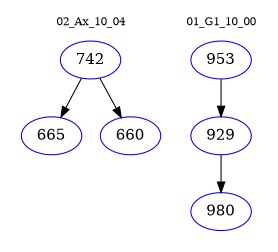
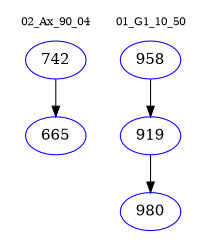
(91, 23) -> (56, 23)
(222, 23) -> (151, 23)
(221, 60) -> (151, 60)
(131, 136) -> none
(221, 136) -> (151, 136)
